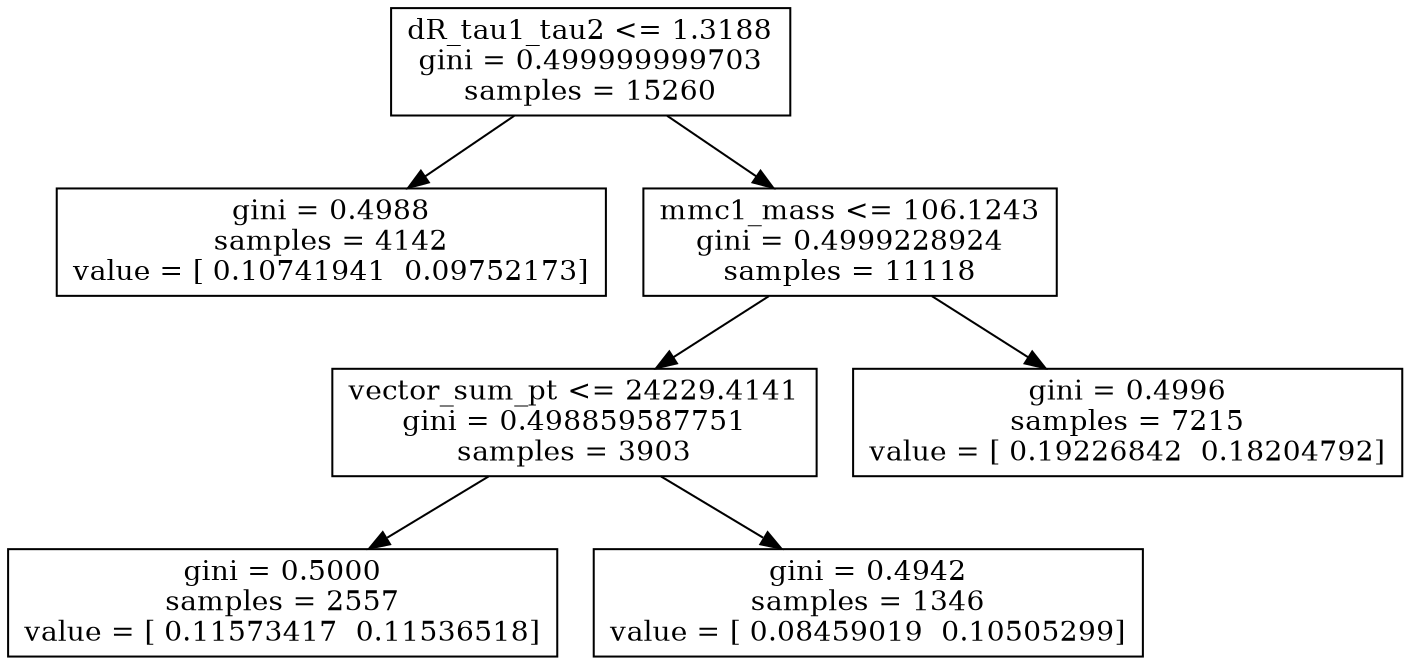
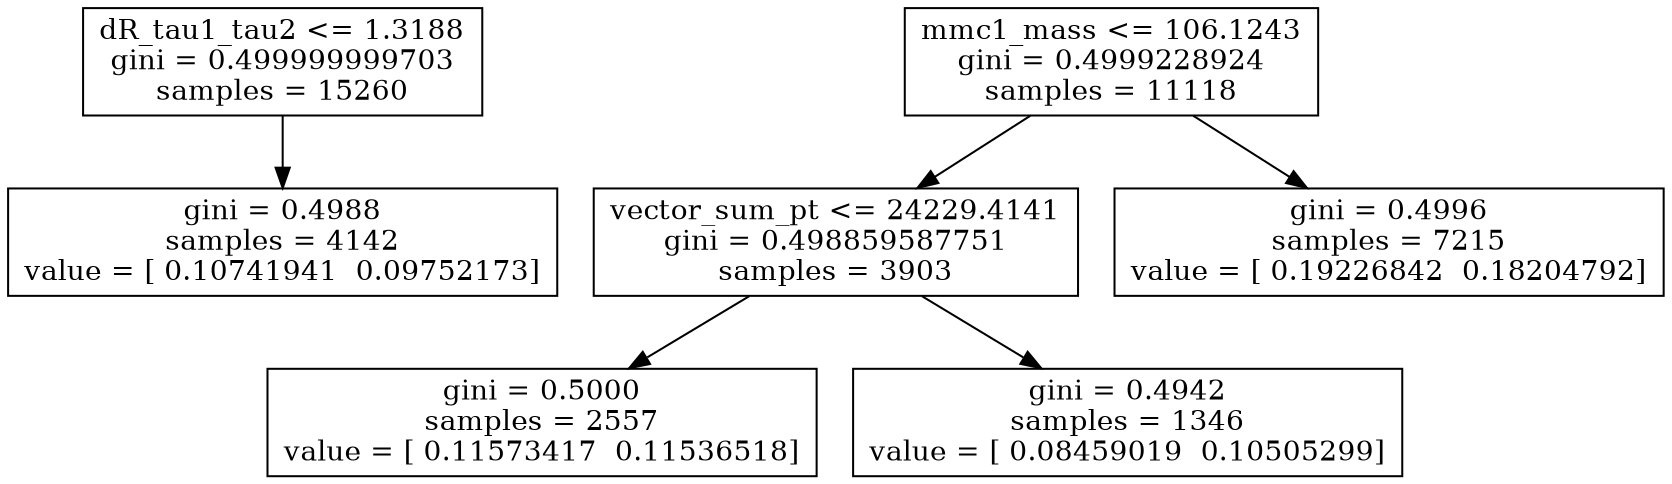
(712, 146) -> none
